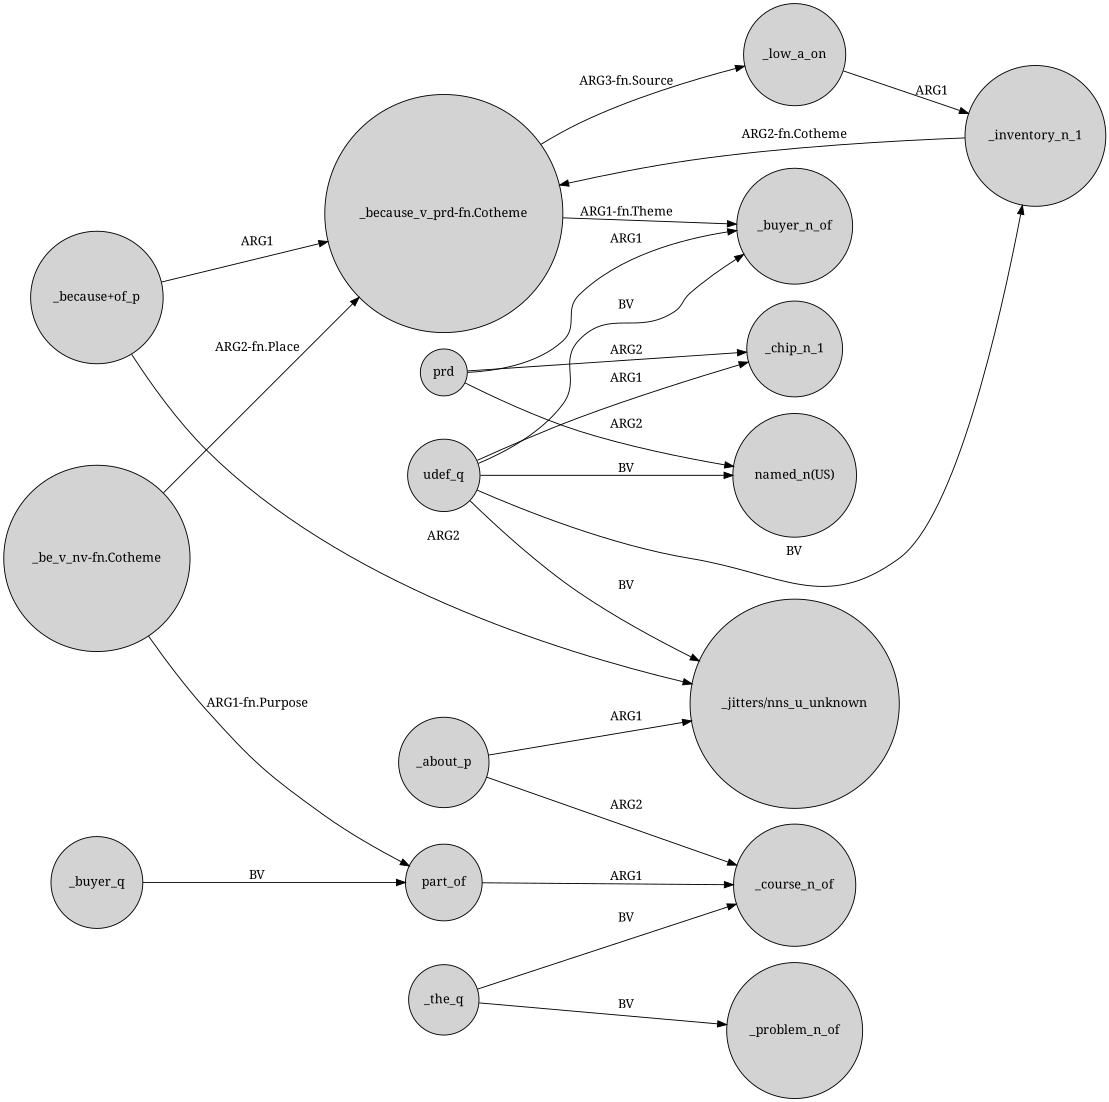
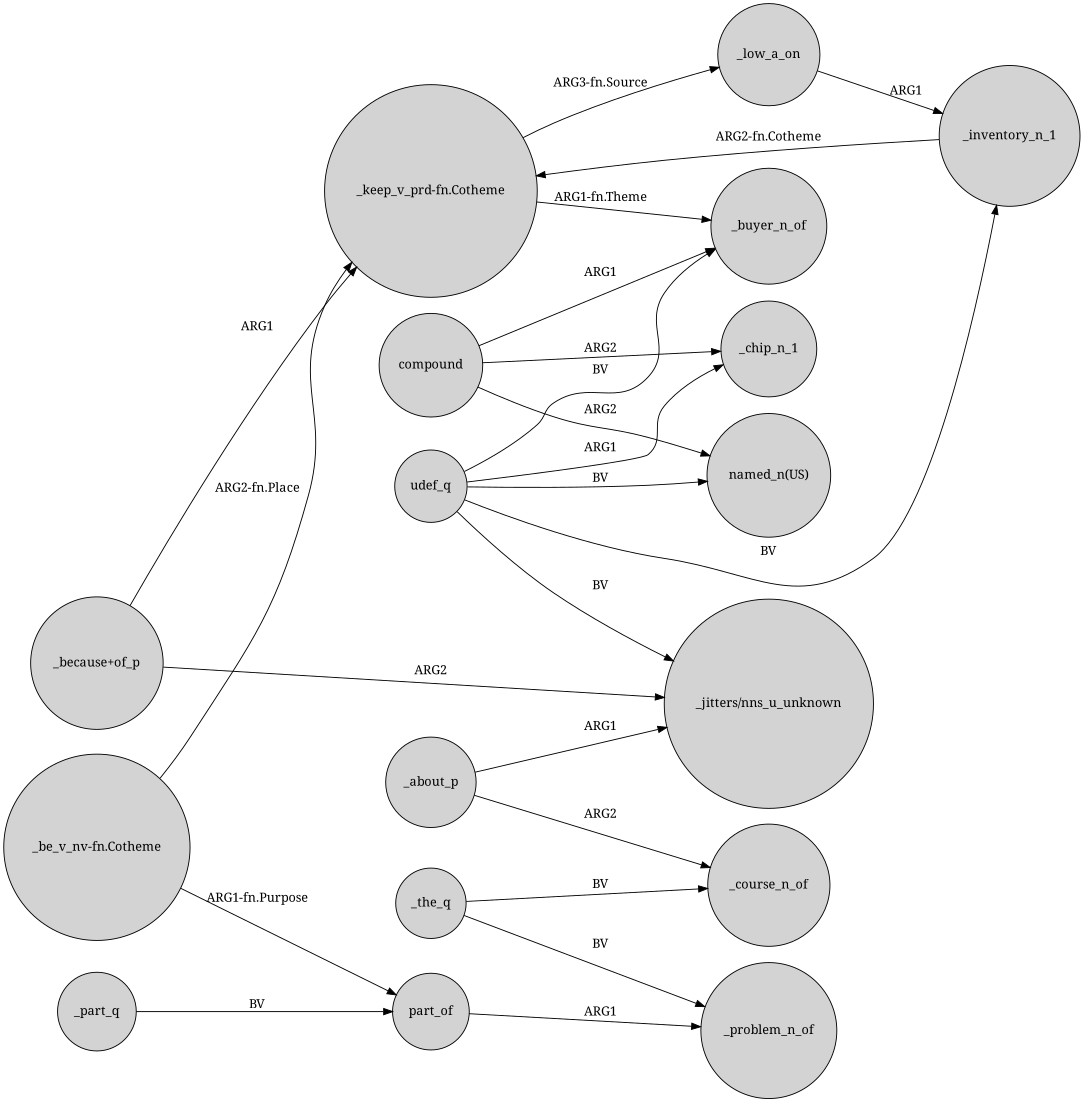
(444, 214) -> (431, 191)
(444, 372) -> (431, 365)
(97, 882) -> (97, 1012)
(603, 884) -> (580, 1020)
